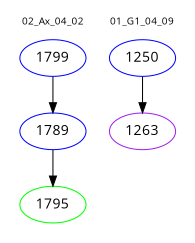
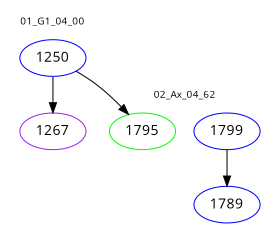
(53, 22) -> (185, 95)
(143, 22) -> (53, 22)
(143, 131) -> (53, 131)
(53, 163) -> (109, 95)
